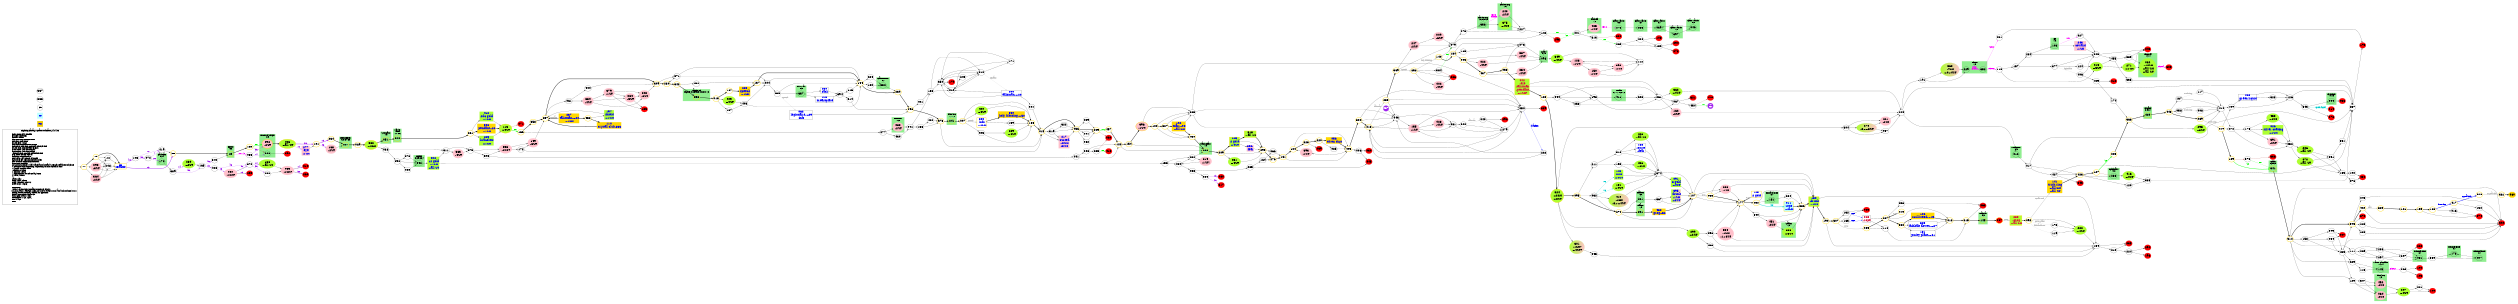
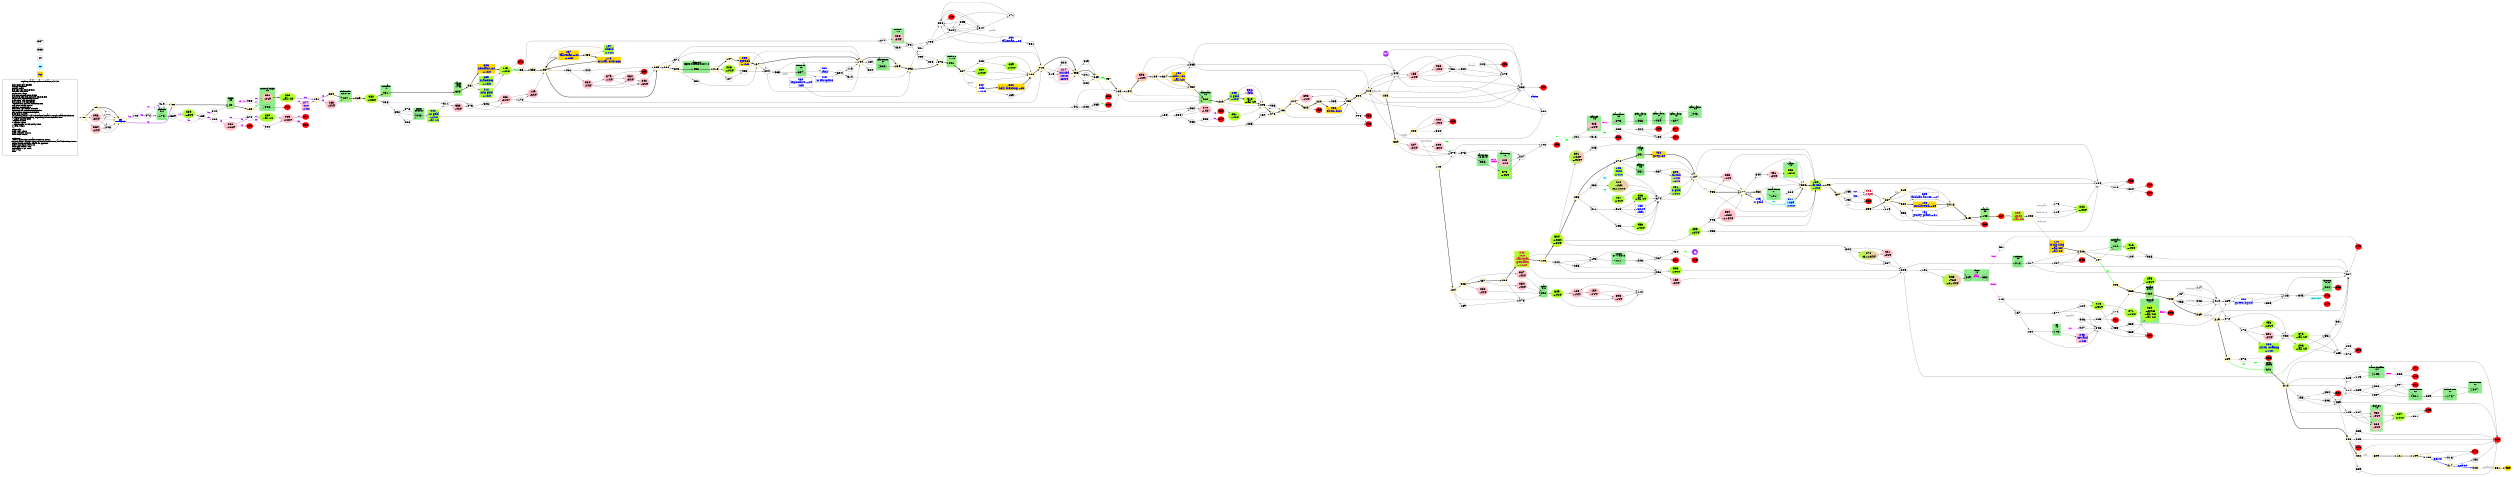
(1667, 99) -> (1649, 260)
